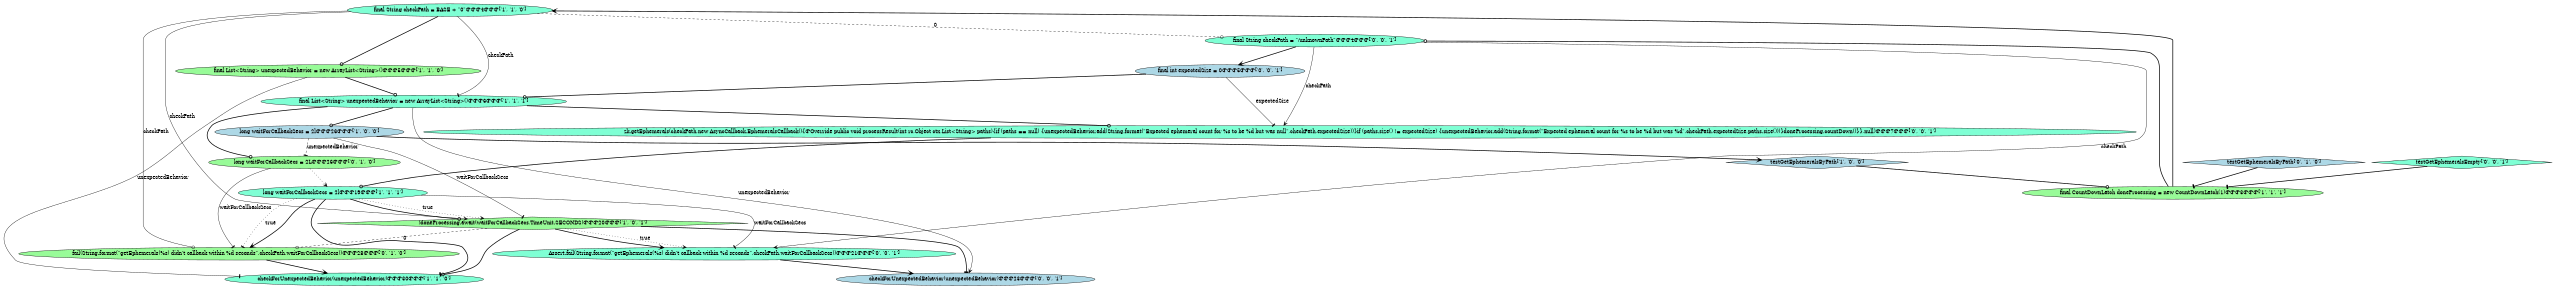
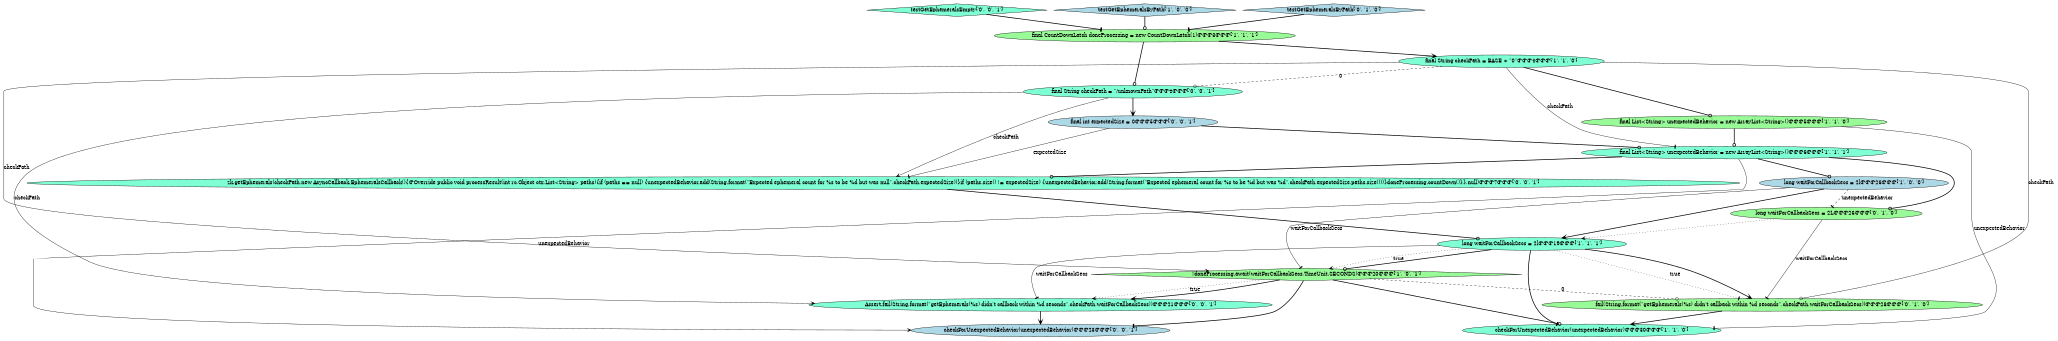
(1067, 142) -> (1695, 213)
